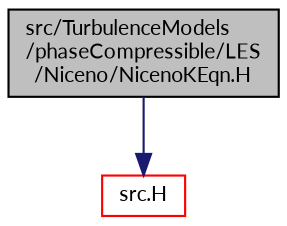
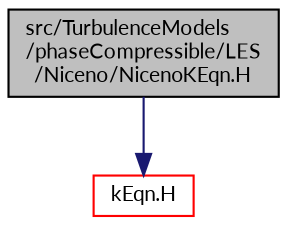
(144, 196) -> (144, 196)
